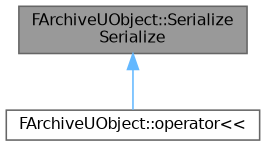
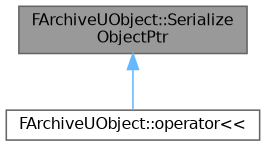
(133, 30) -> (133, 30)
